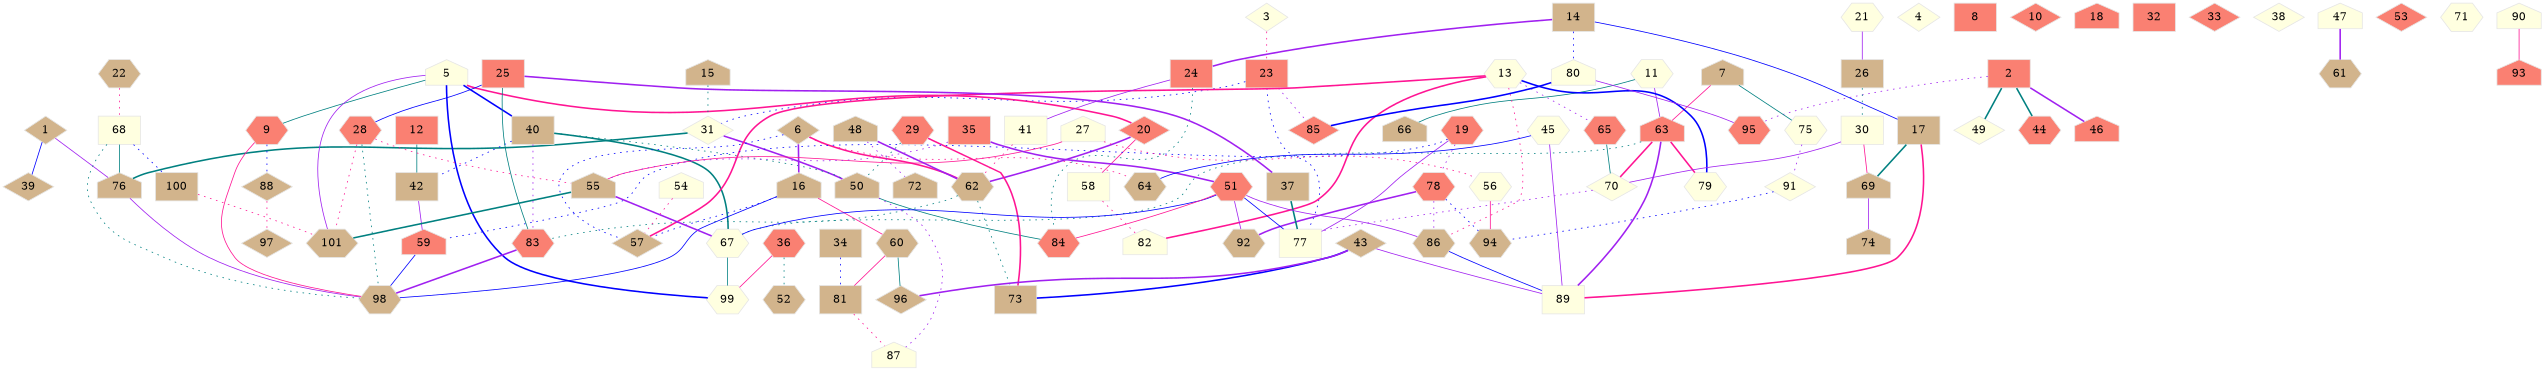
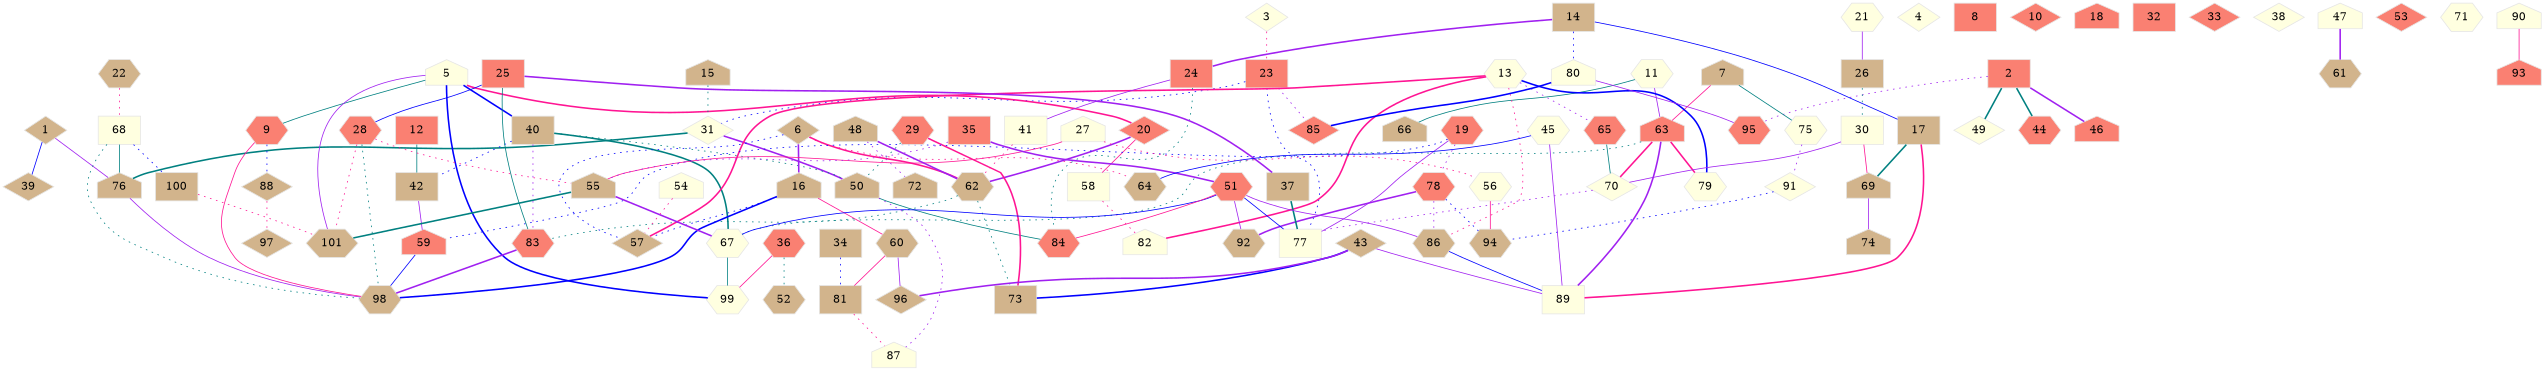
(899, 272) -> (899, 272)
(598, 276) -> (598, 276)
